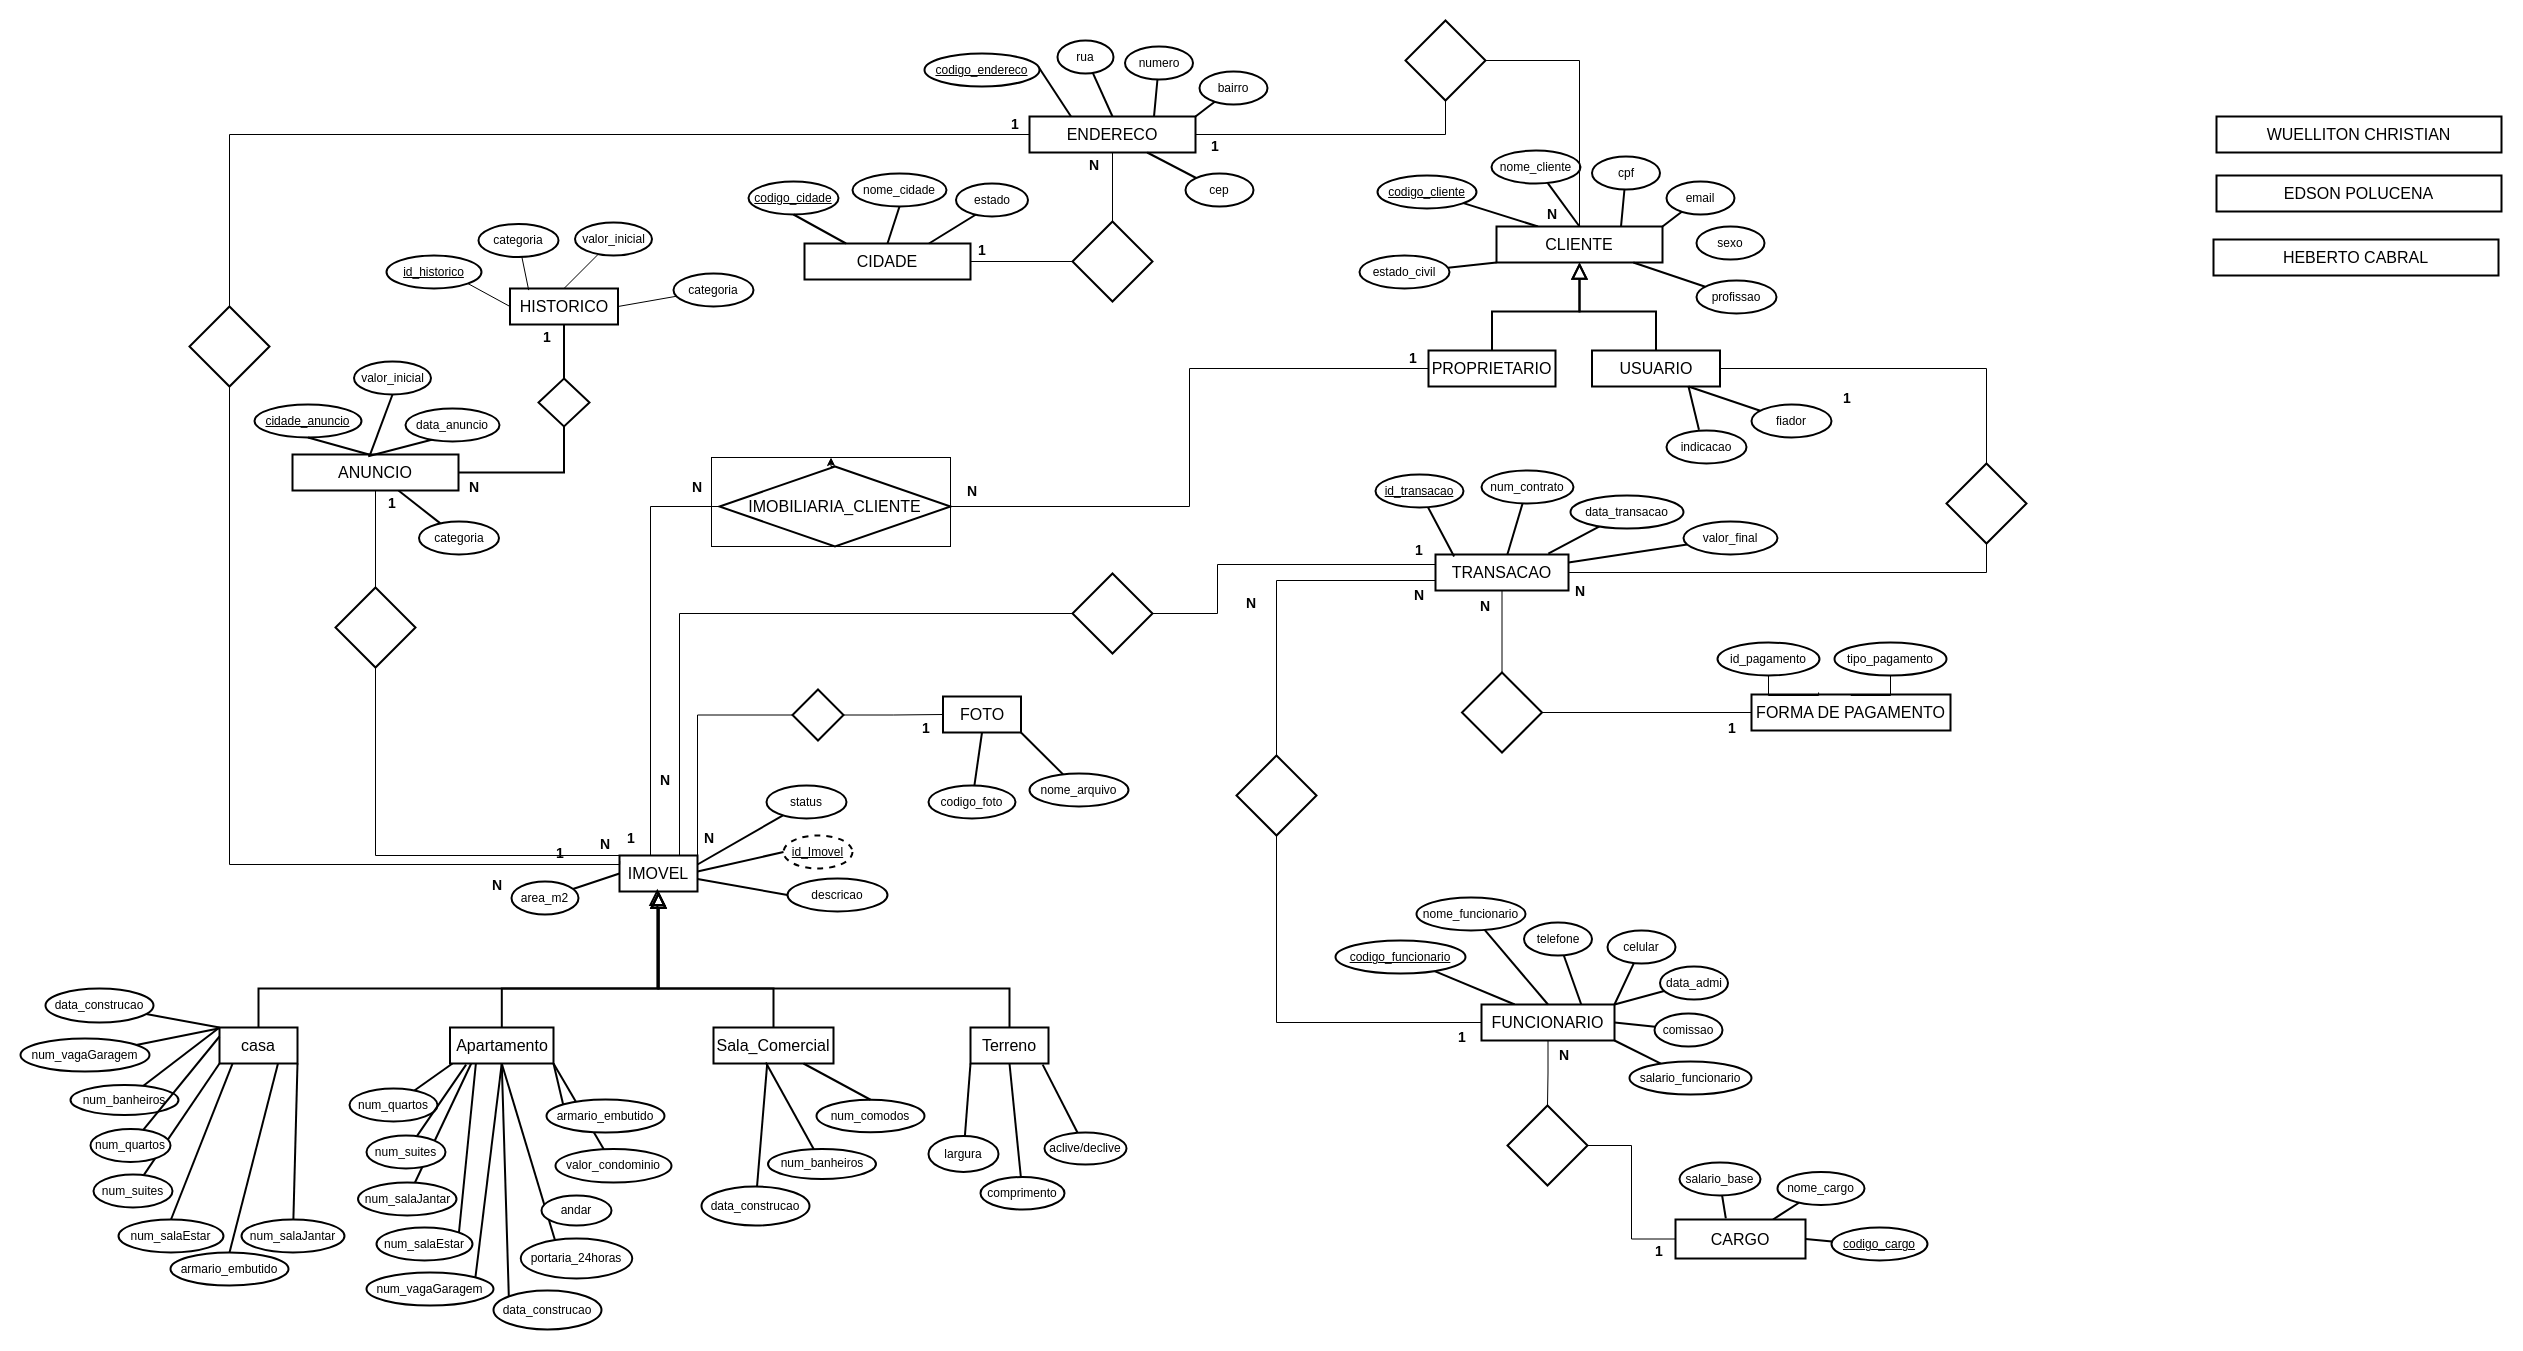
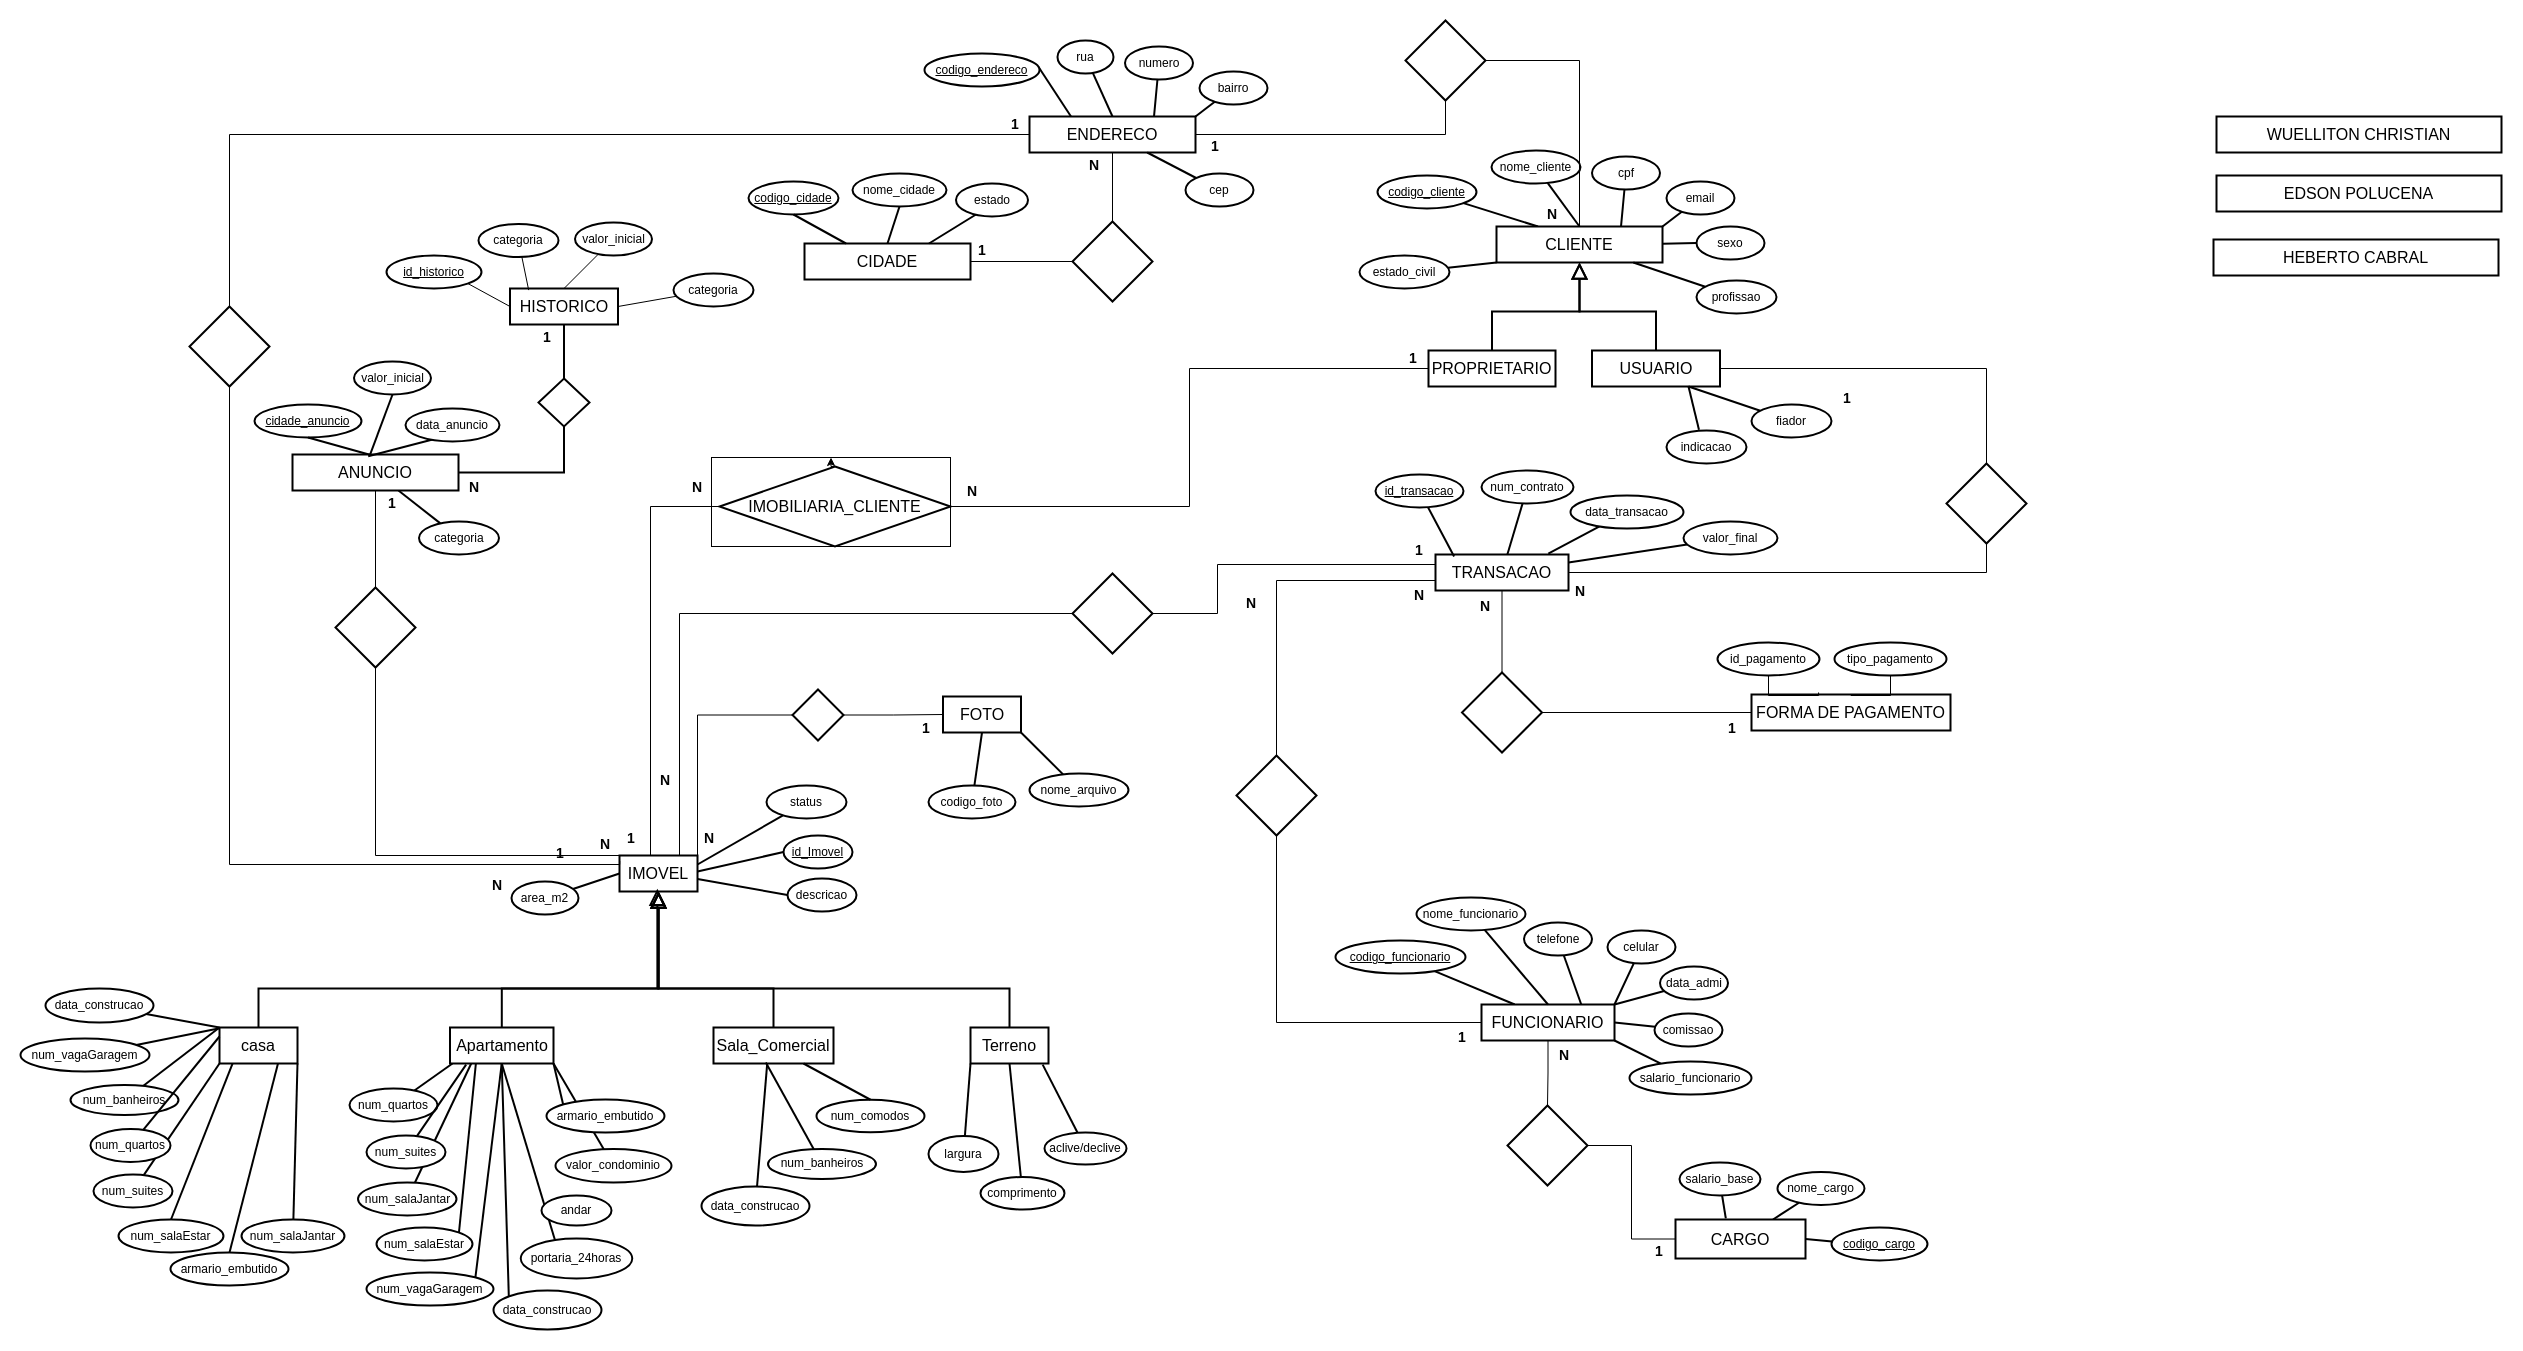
none -> (1680, 243)
(818, 852) -> (818, 852)
(838, 895) -> (822, 895)
